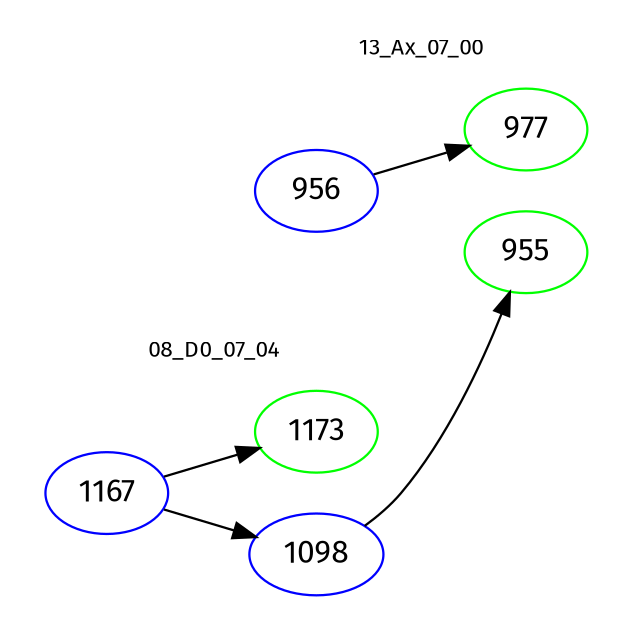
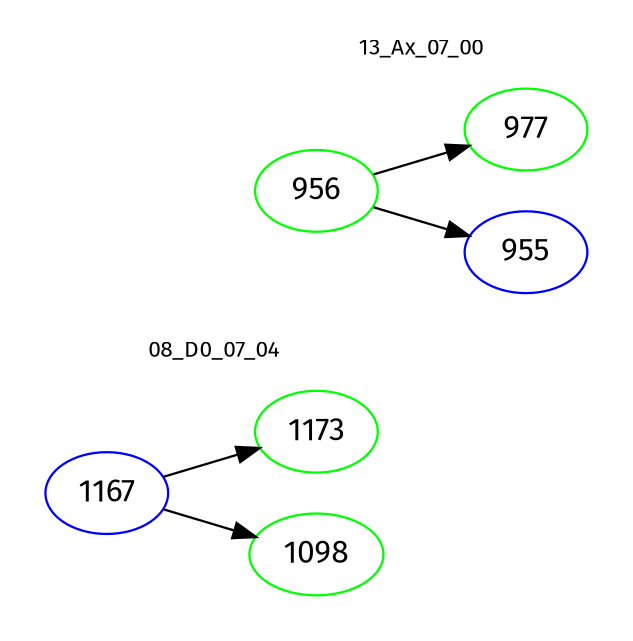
(316, 191) -> (316, 191)
(526, 252) -> (526, 252)
(446, 429) -> (410, 218)
(316, 554) -> (316, 554)
